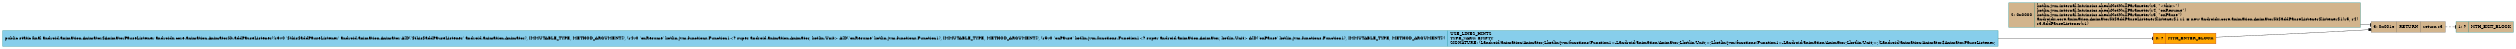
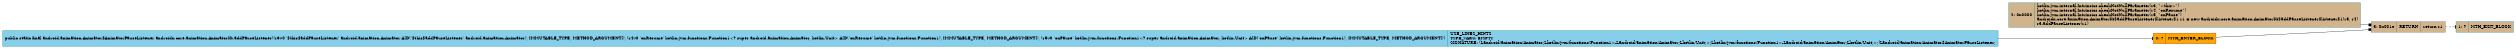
(2365, 25) -> (2364, 25)
(2433, 27) -> (2433, 27)
